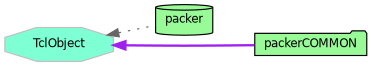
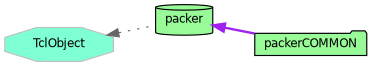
(190, 46) -> (240, 31)
